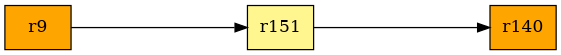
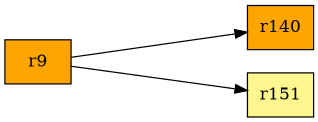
(395, 28) -> (153, 46)
